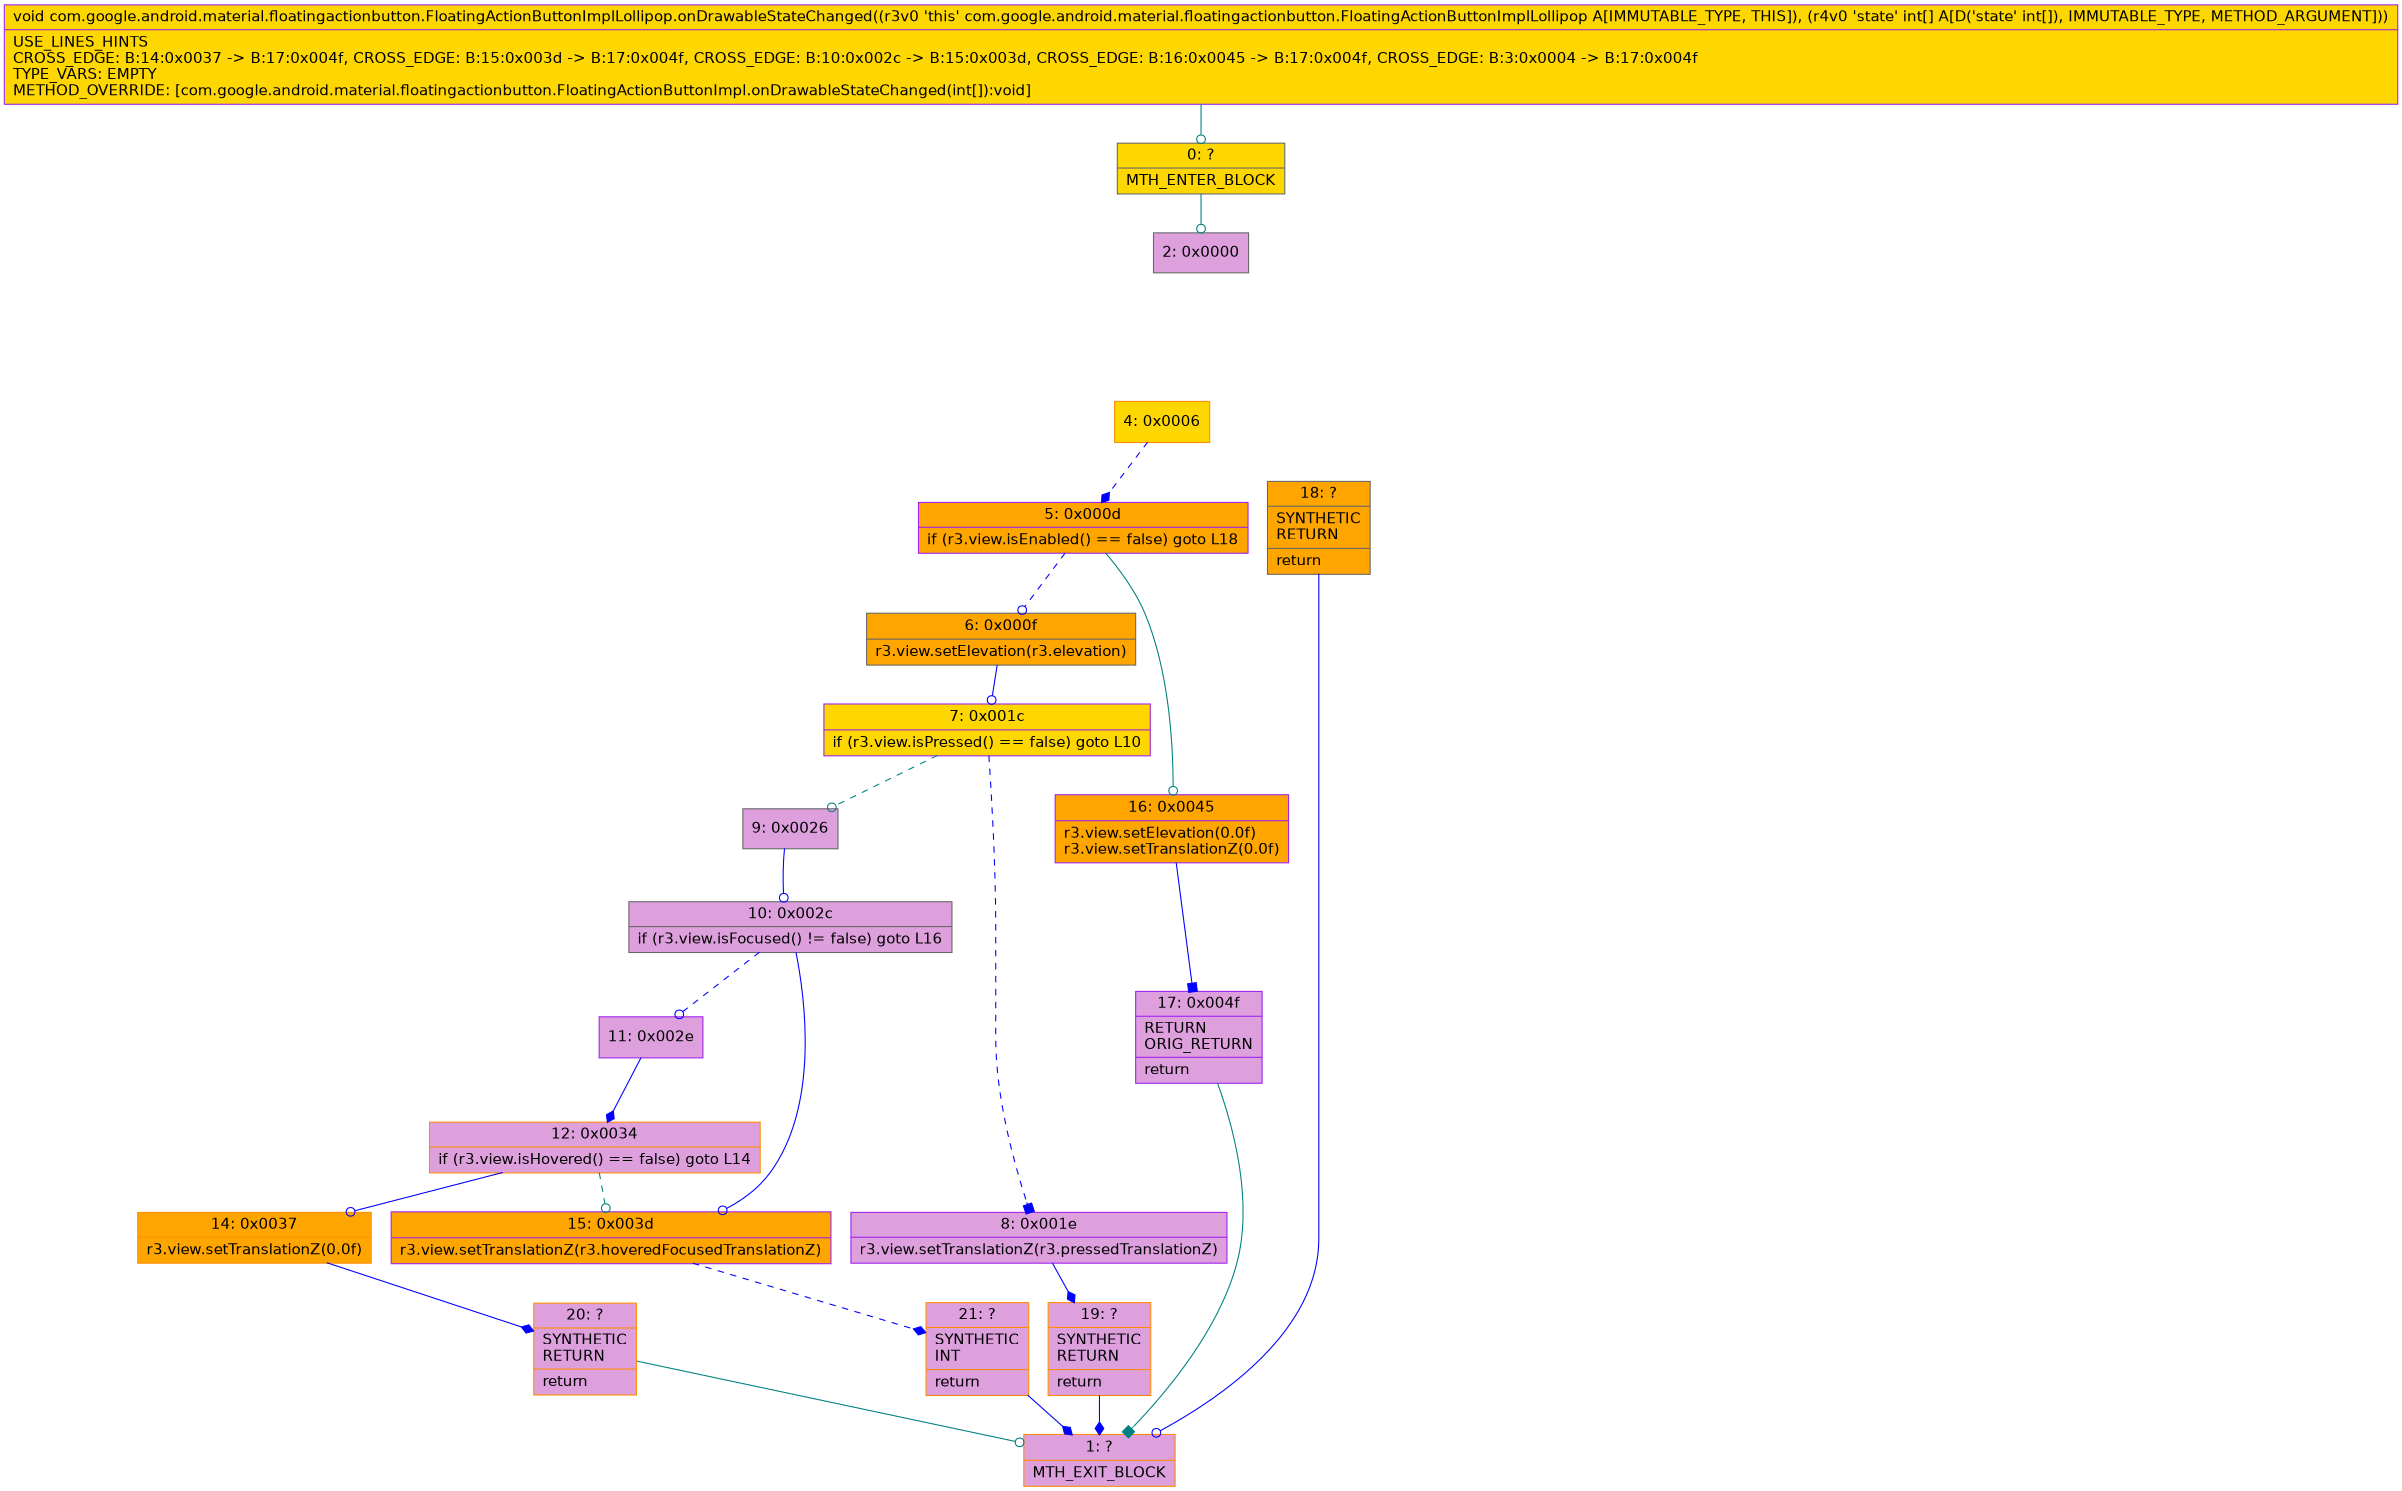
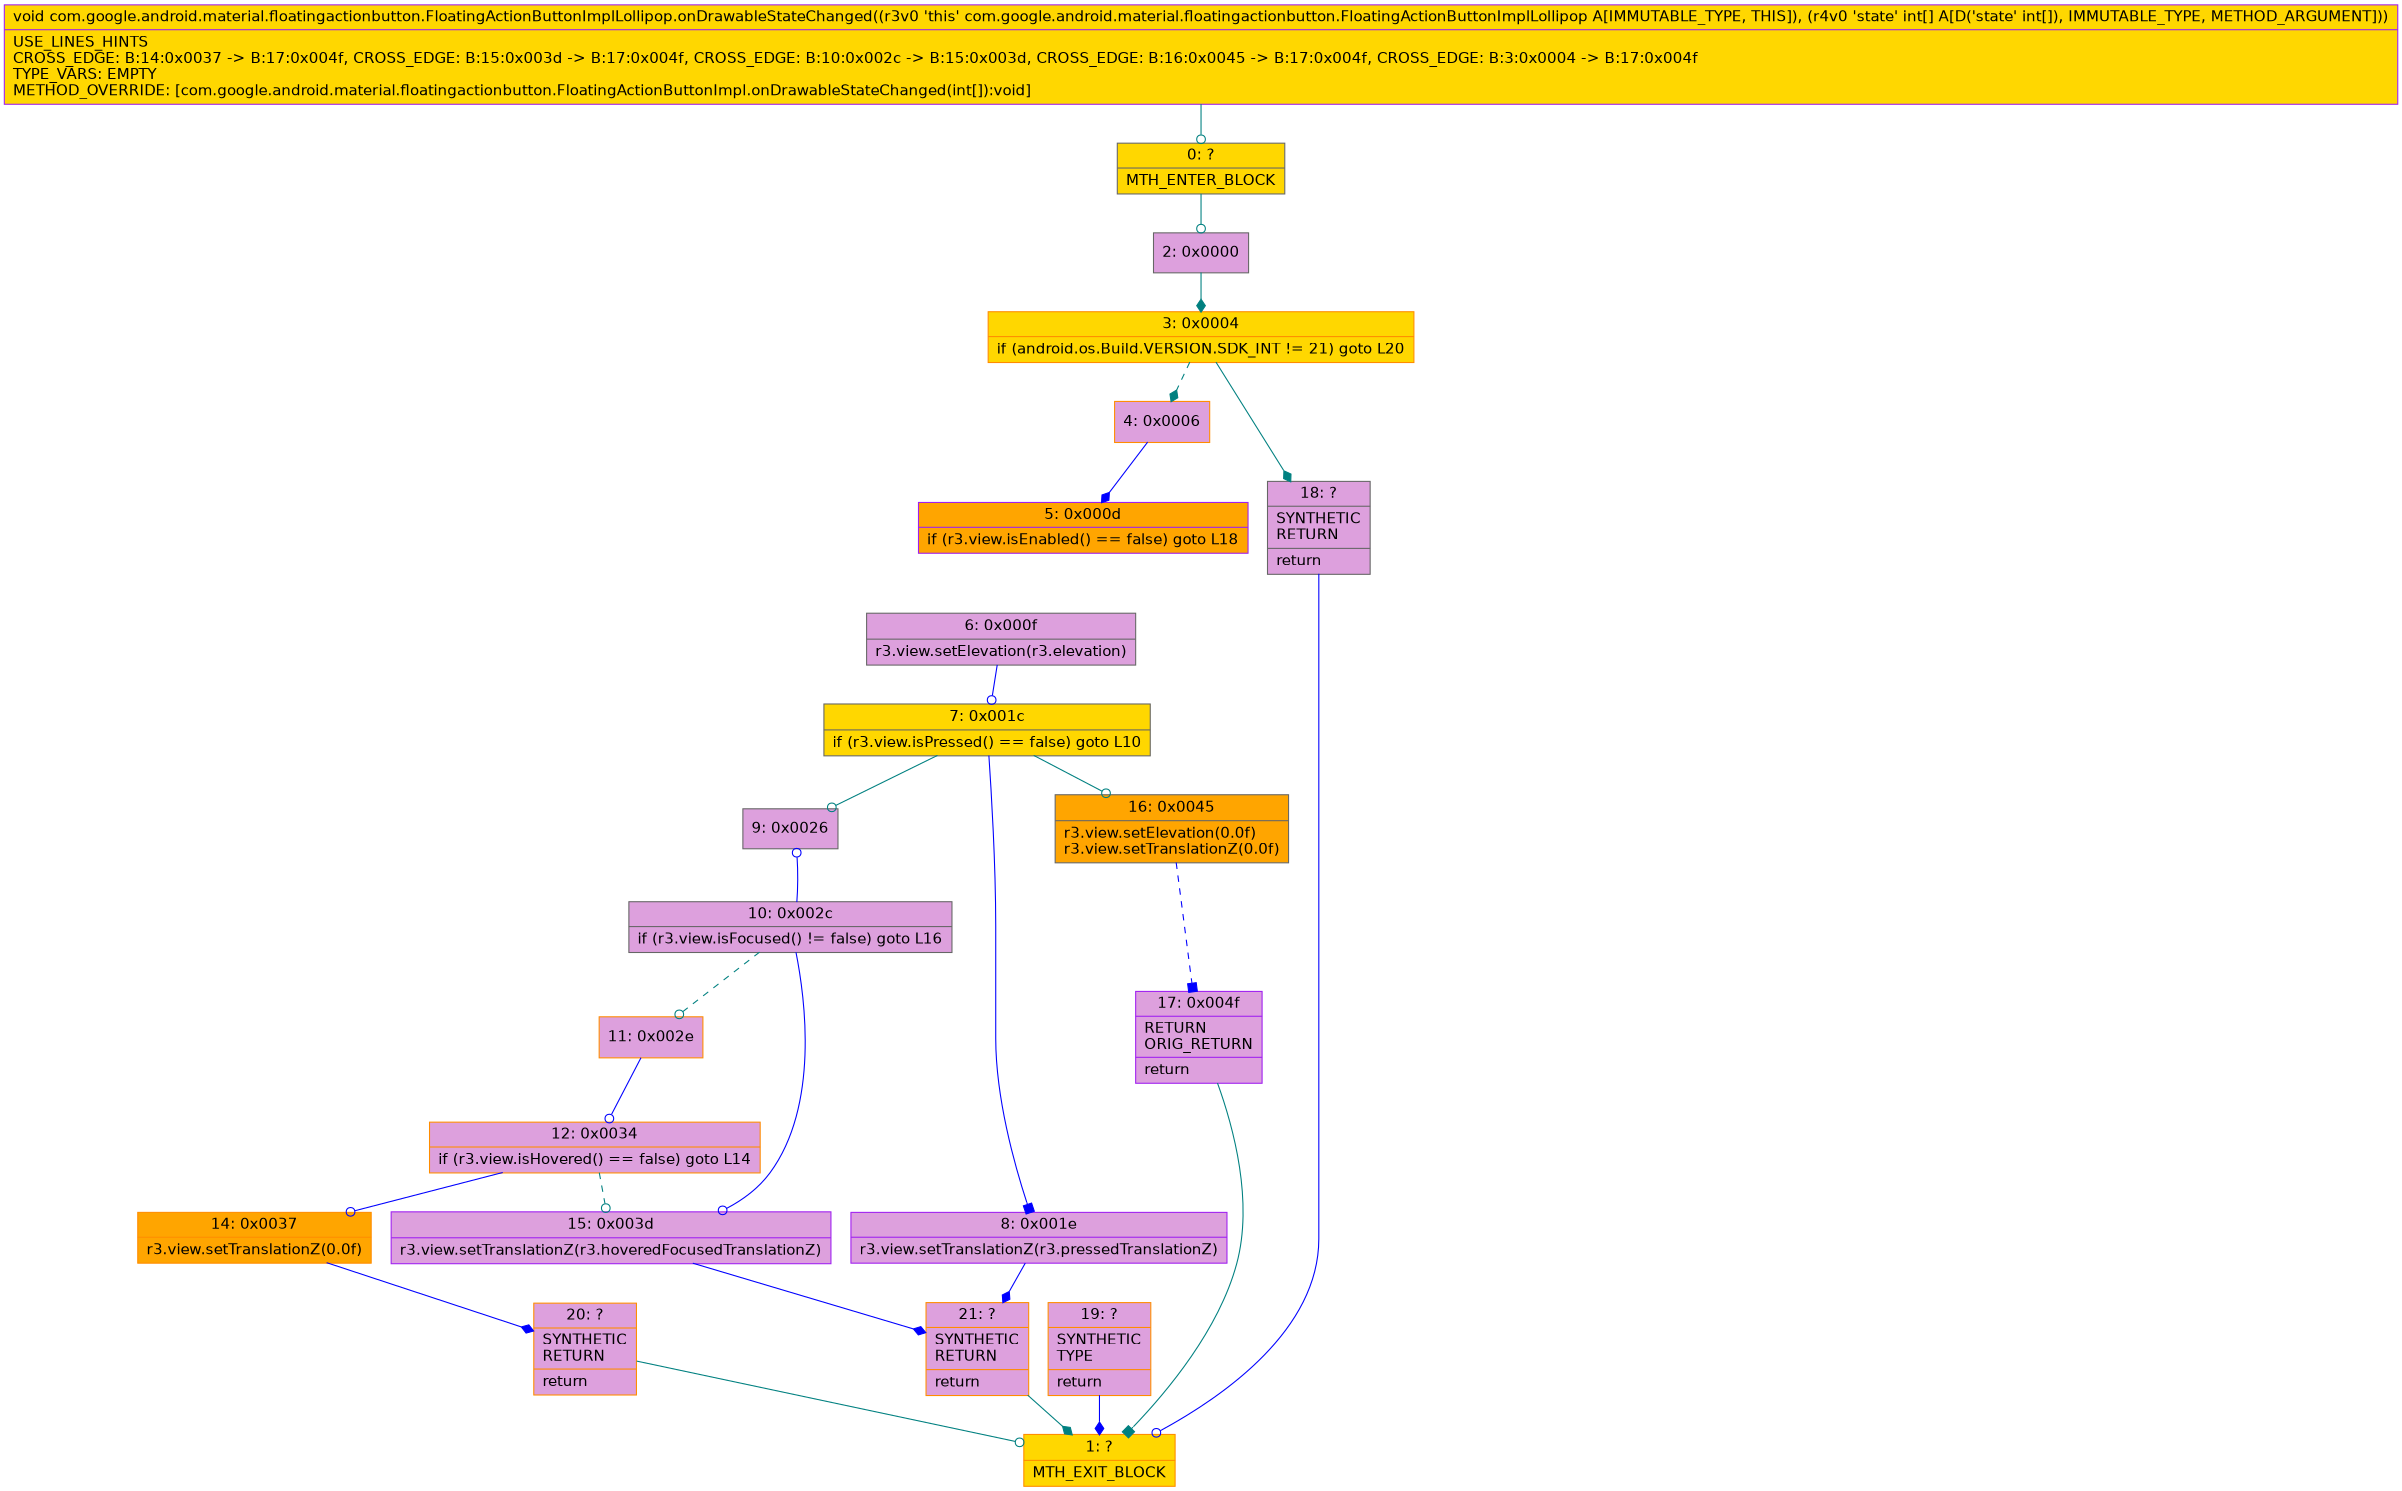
none -> (1201, 337)
(1162, 422) -> (1162, 422)
(1129, 467) -> (1129, 467)
(1319, 528) -> (1319, 528)
(1045, 580) -> none
(1001, 639) -> (1001, 639)
(1160, 663) -> (1068, 773)
(987, 730) -> (987, 730)
(887, 780) -> (887, 780)
(1172, 829) -> (1172, 829)
(783, 871) -> (798, 880)
(1184, 922) -> (1184, 922)
(996, 981) -> (996, 981)
(721, 982) -> (721, 982)
(651, 1037) -> (651, 1037)
(626, 1086) -> (626, 1086)
(611, 1238) -> (611, 1238)
(1060, 1277) -> (1017, 1277)
(803, 1296) -> (803, 1296)
(948, 1356) -> (966, 1356)
(1088, 1356) -> (1075, 1356)
(1045, 1411) -> (1045, 1411)
(1099, 1460) -> (1099, 1460)
